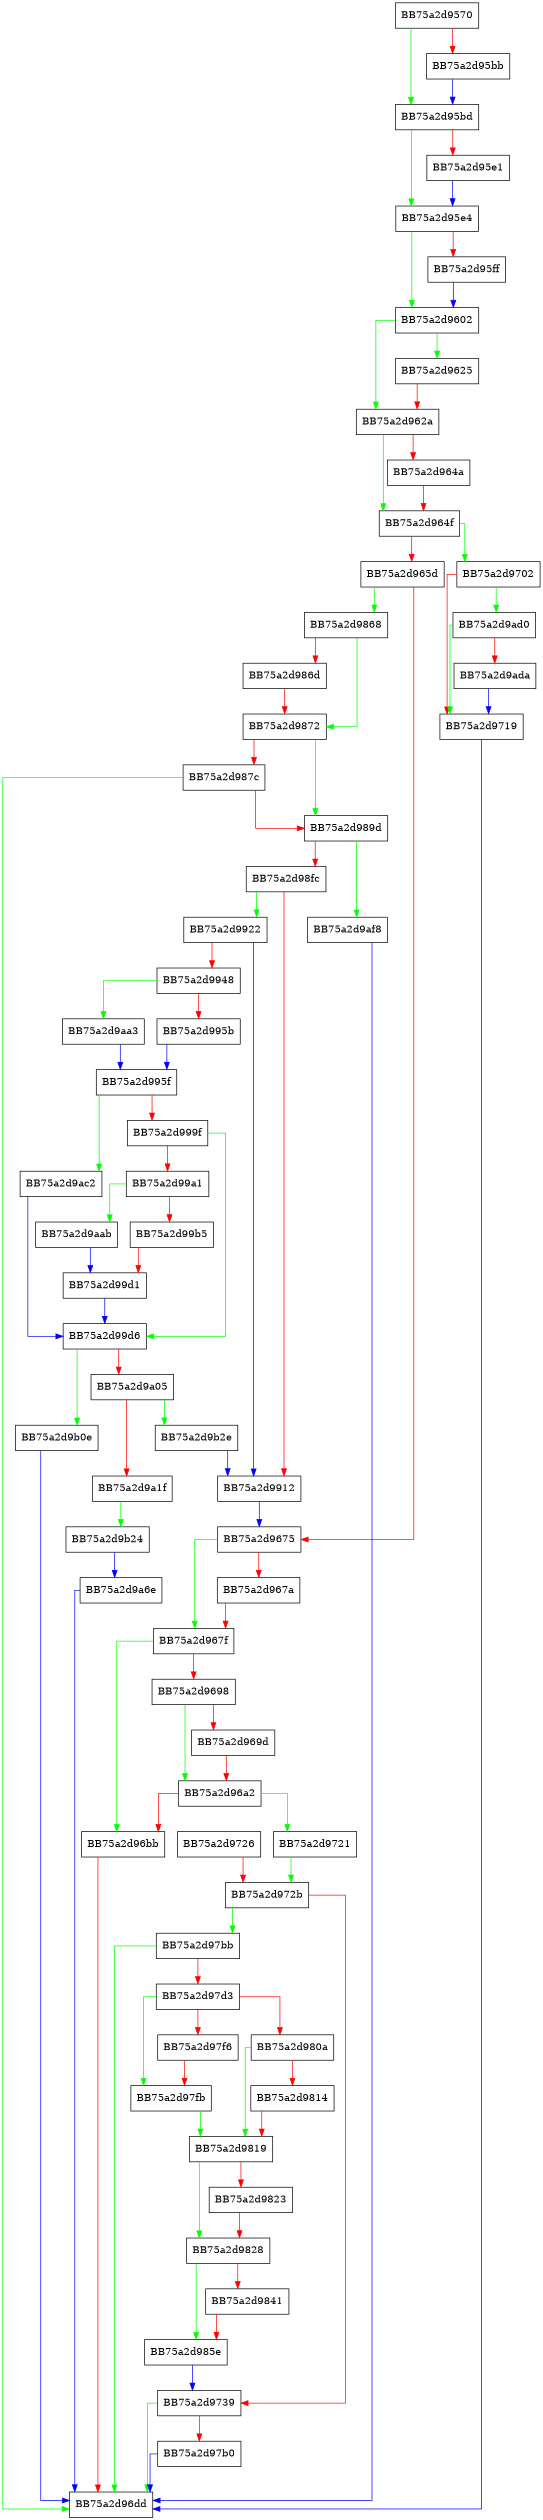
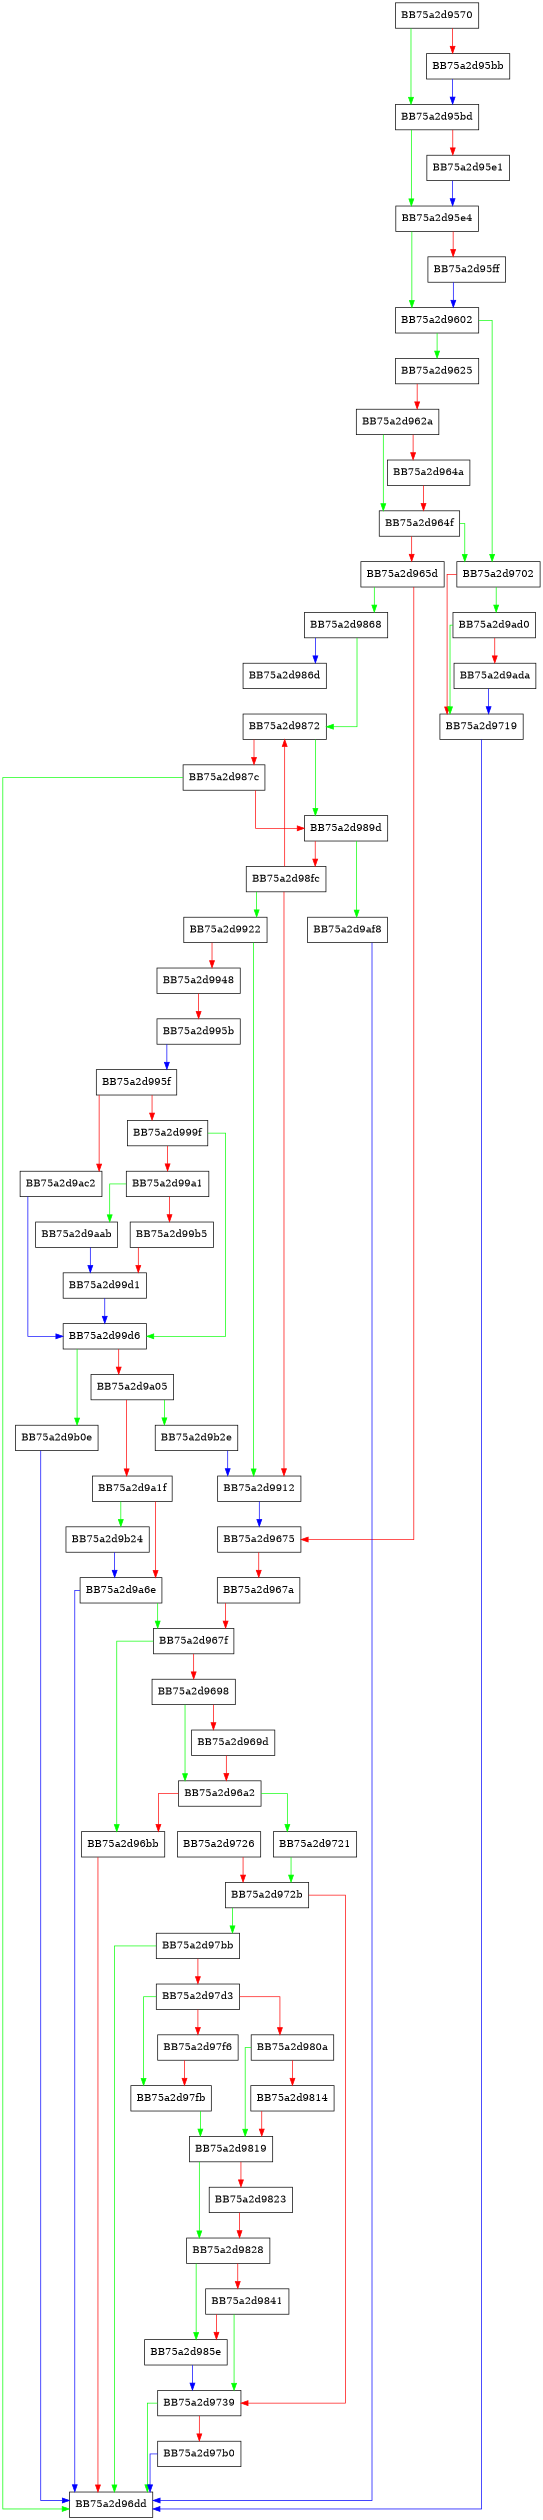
(376, 351) -> (492, 431)
(315, 647) -> (315, 647)
(285, 698) -> (285, 806)
(103, 1032) -> none
(99, 1130) -> (99, 1130)
(254, 1206) -> (254, 1206)
none -> (156, 1536)
(195, 1569) -> (158, 1612)
none -> (234, 2349)
